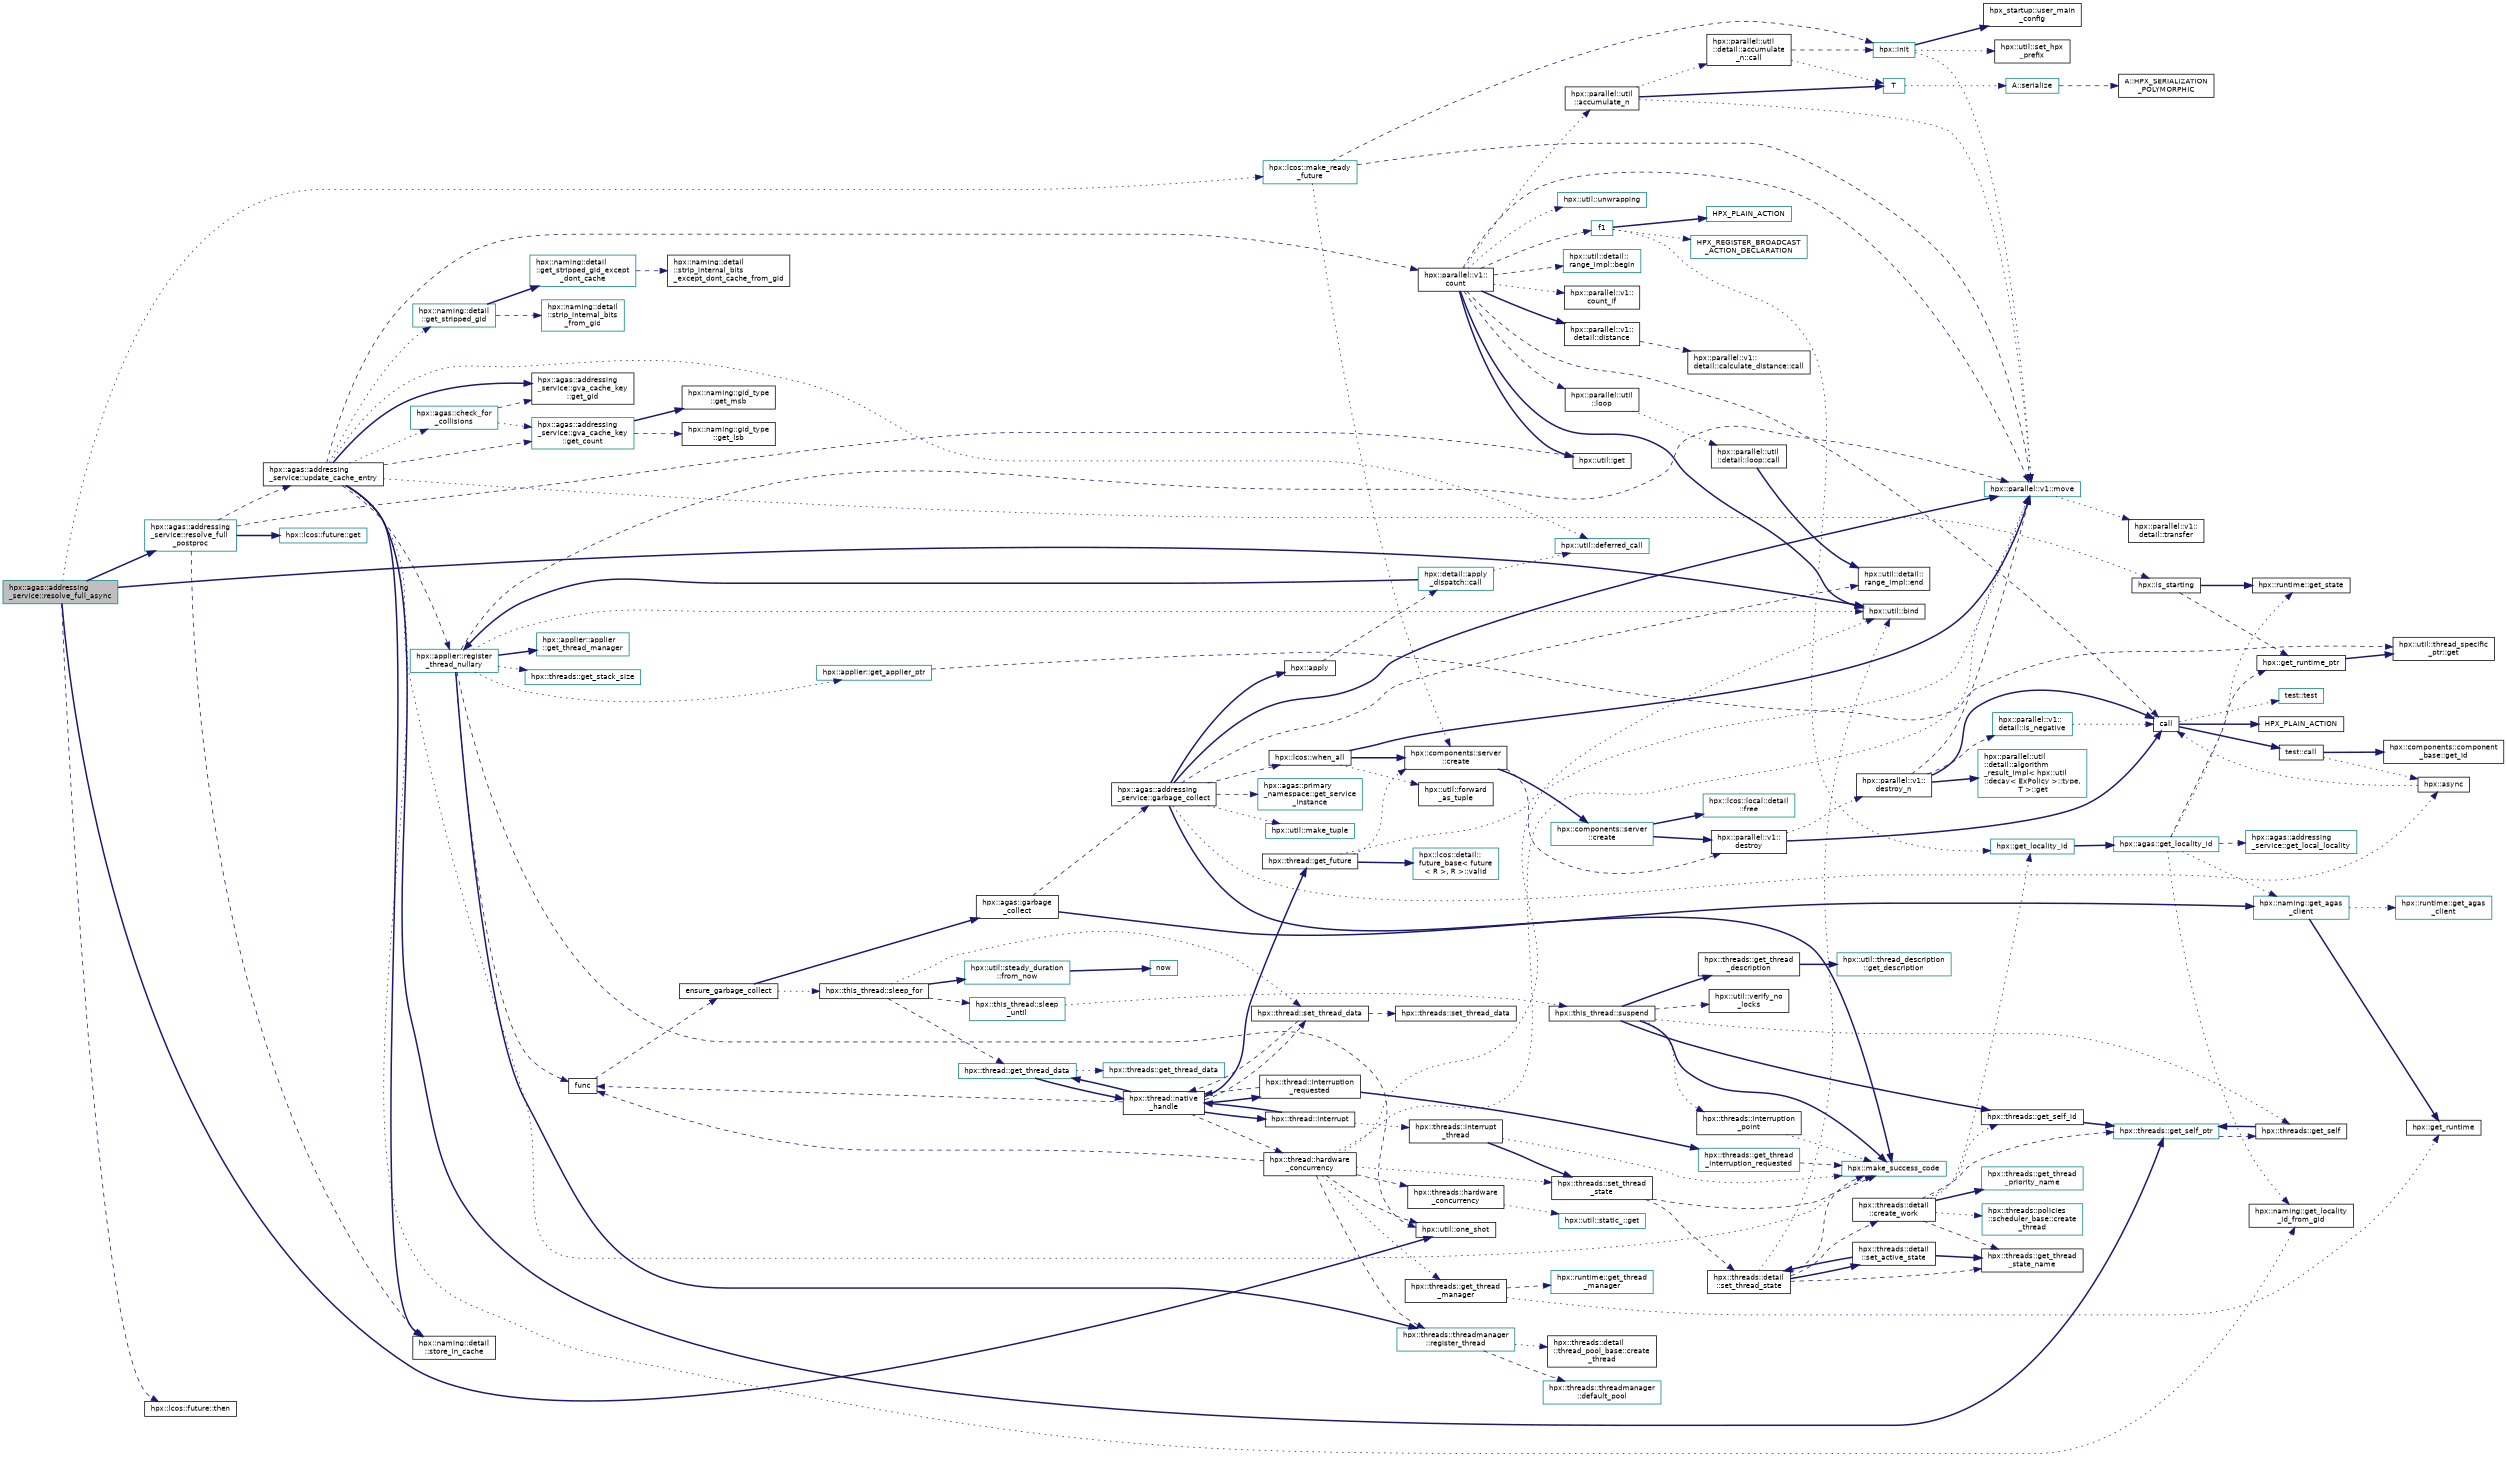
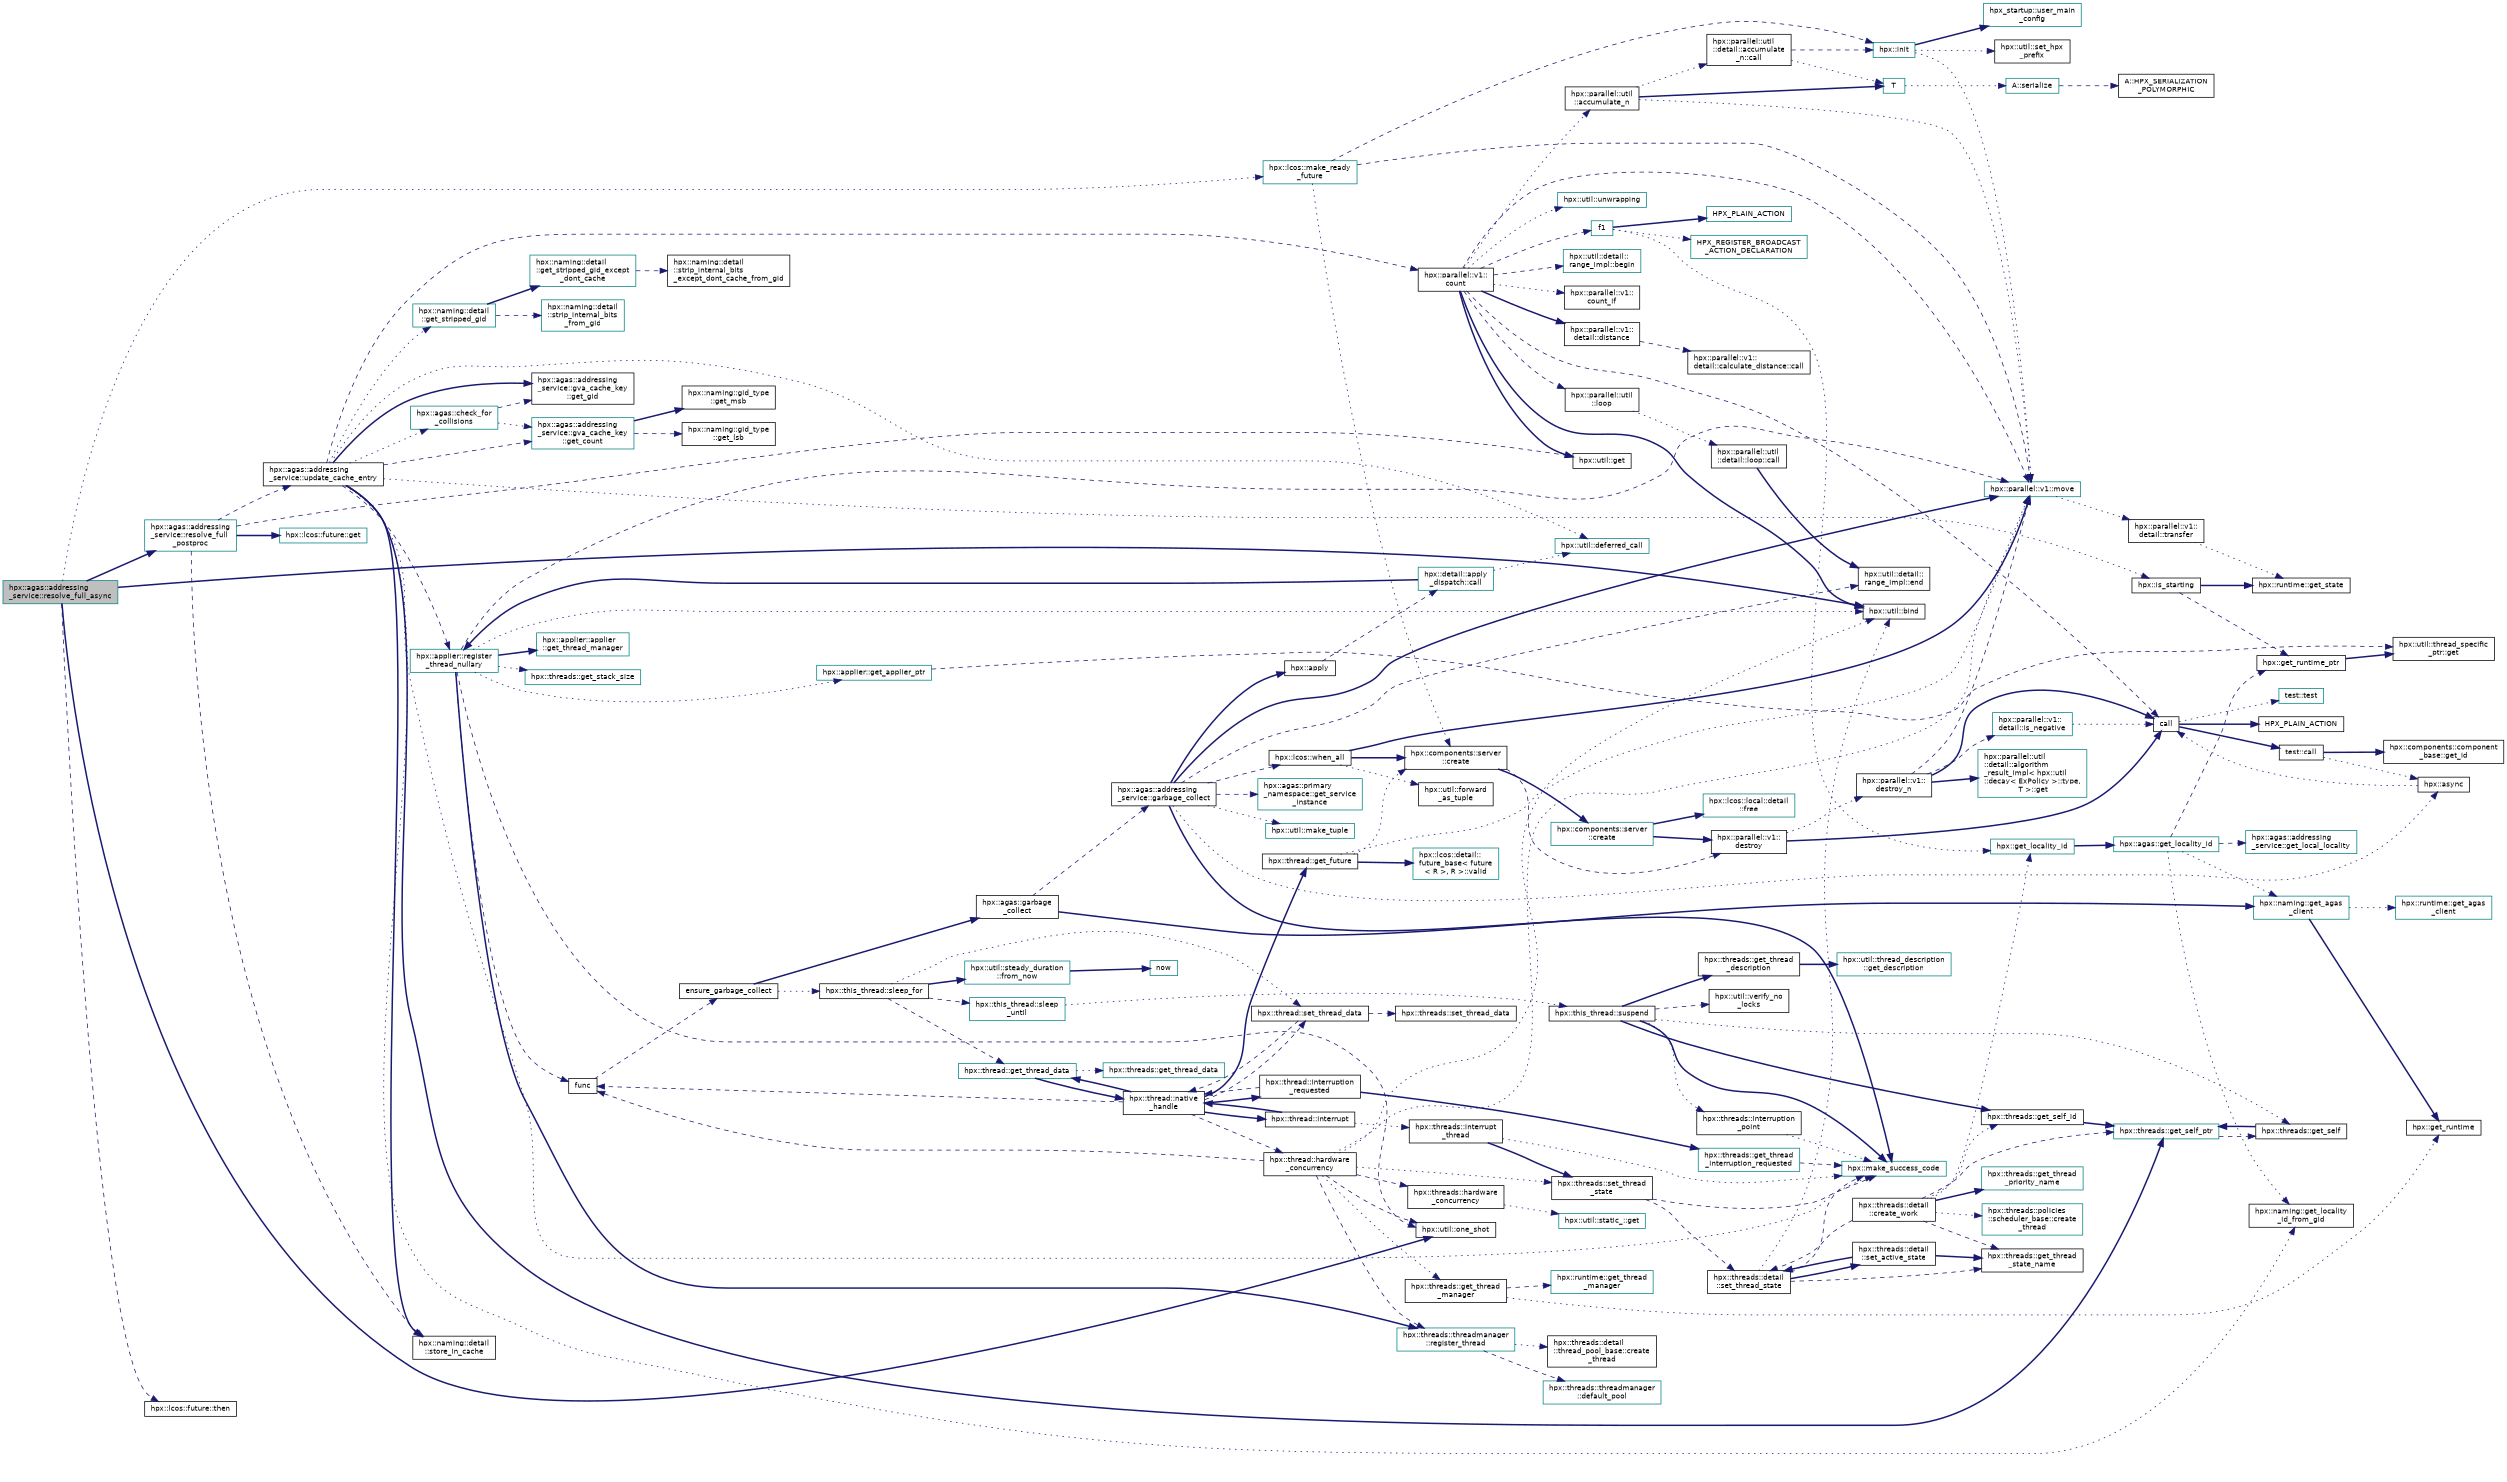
(2032, 15) -> (2032, 15)
(2231, 688) -> (2235, 559)
(1829, 1249) -> (1808, 1254)
